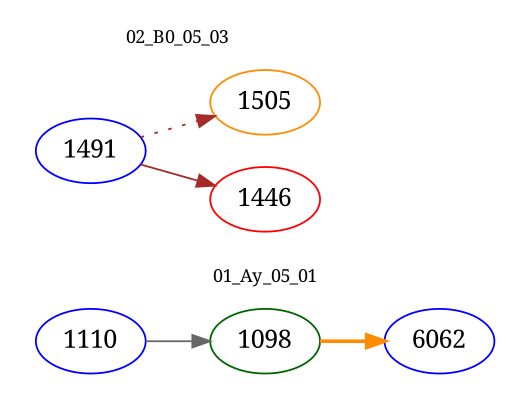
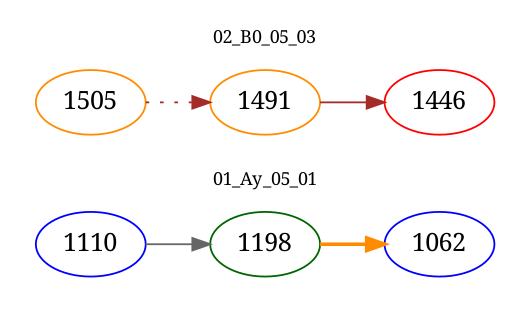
(169, 129) -> (169, 102)
(91, 151) -> (265, 102)
(265, 341) -> (265, 244)
(440, 341) -> (440, 244)
